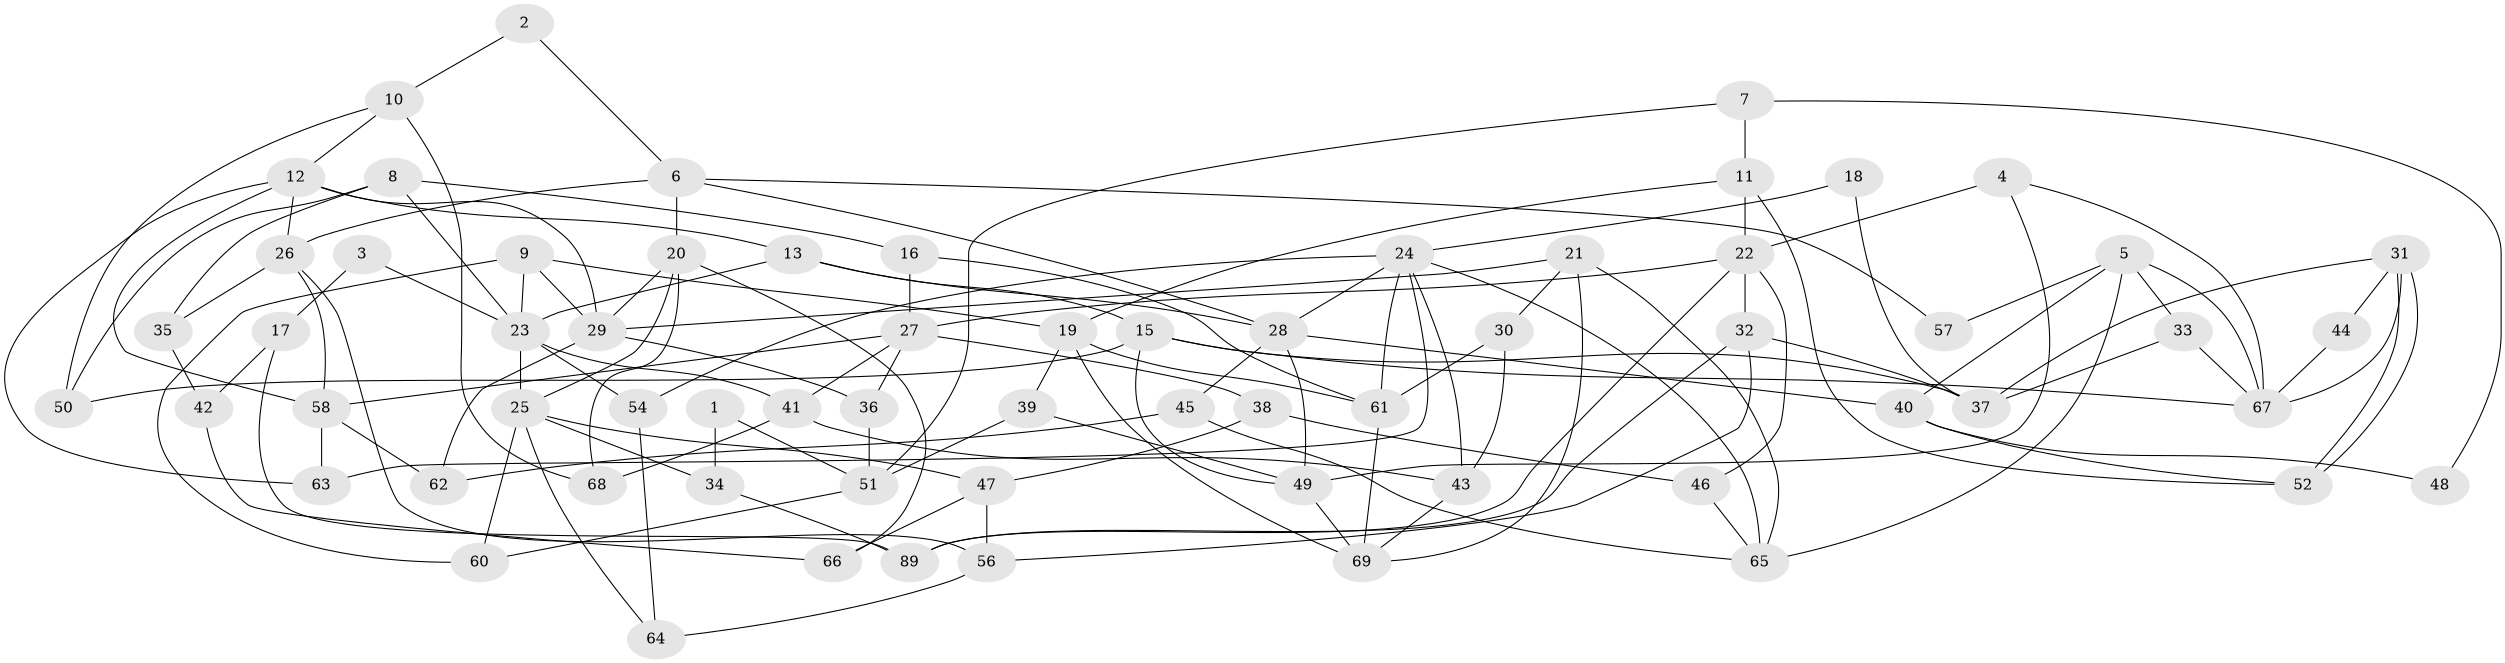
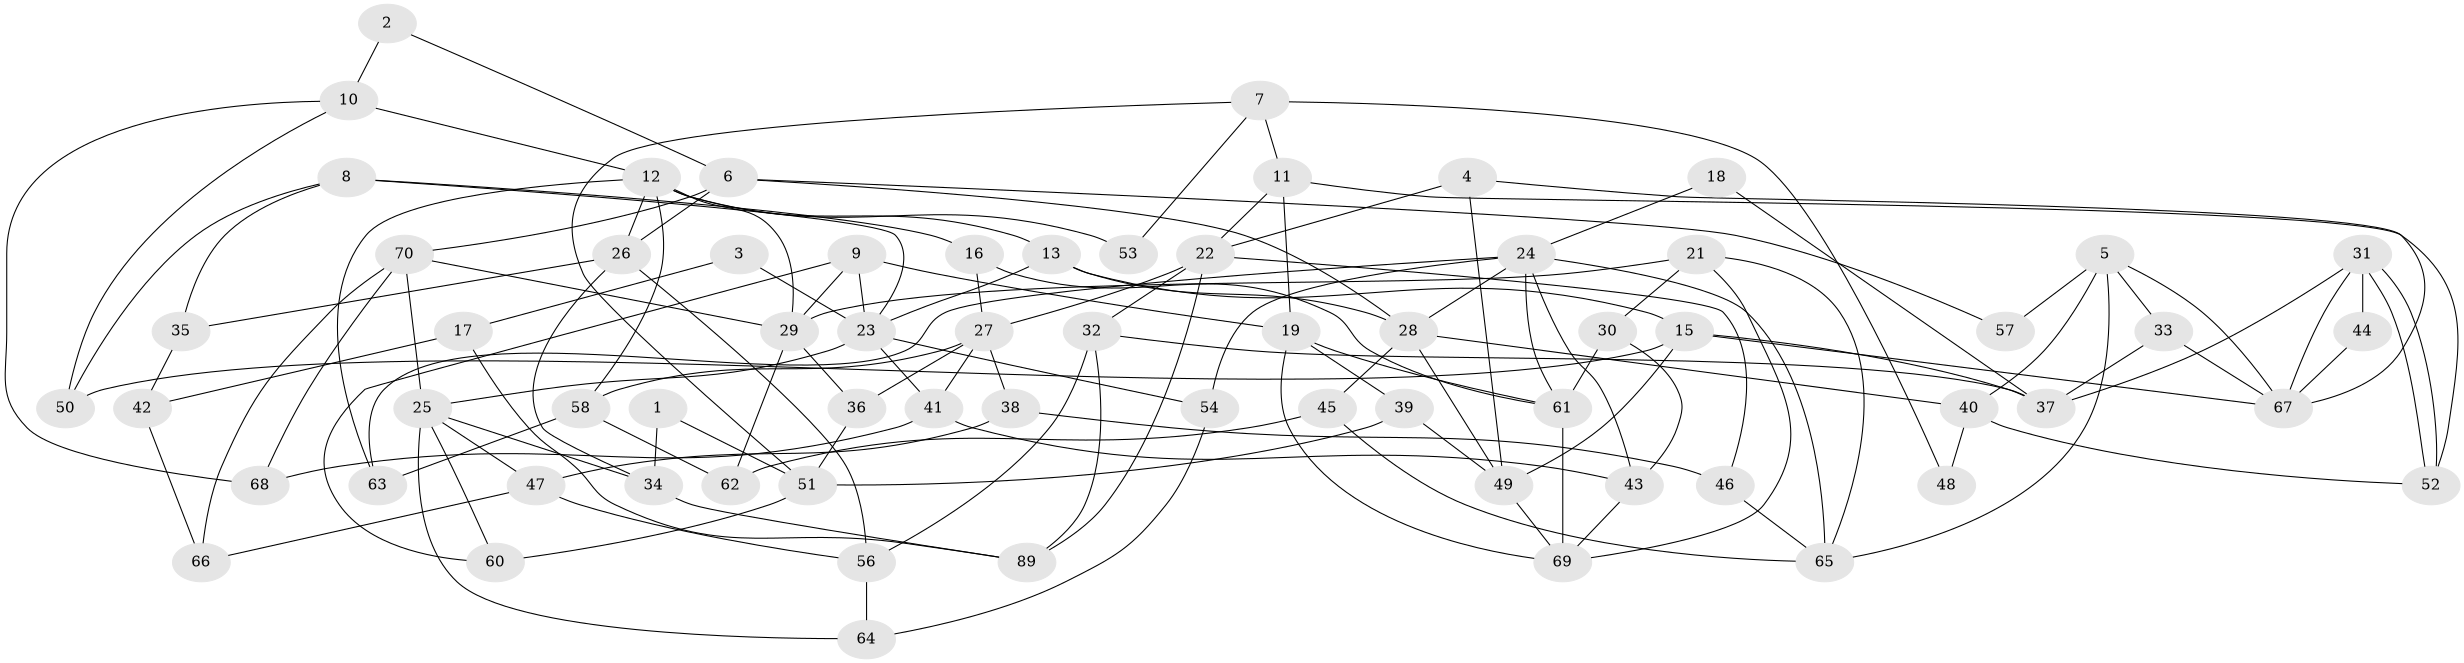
(677, 255) -> (405, 255)
none -> (1129, 255)
(323, 328) -> (534, 381)
